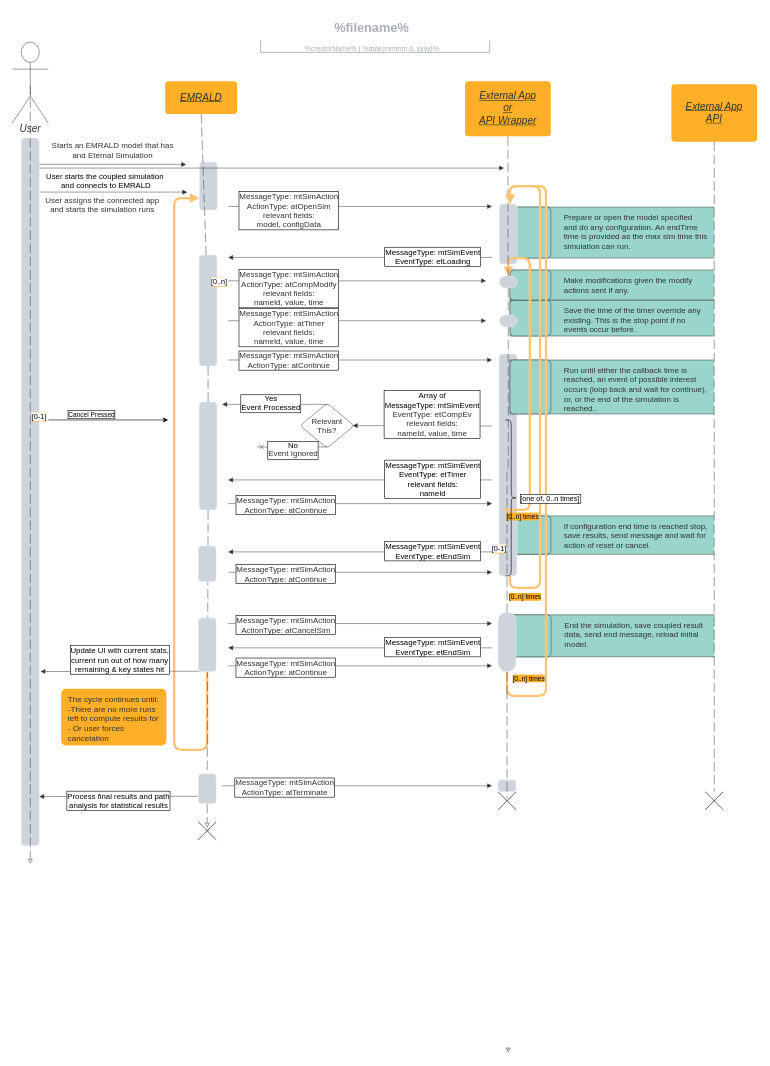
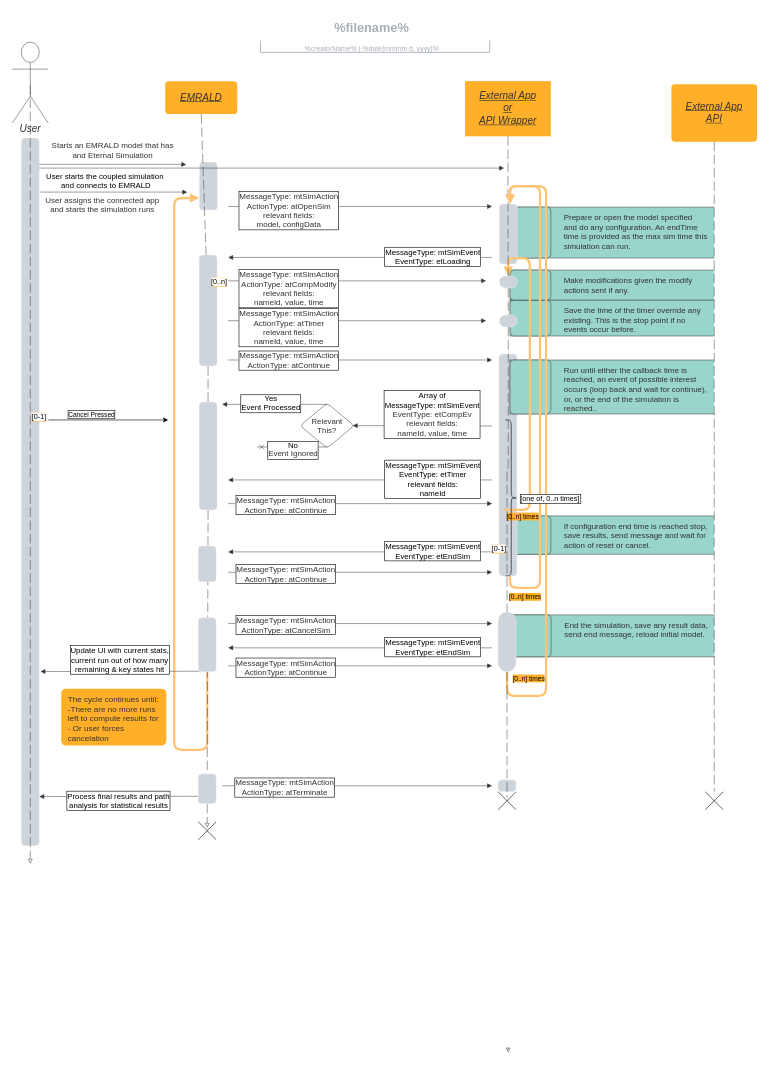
(508, 108) -> (508, 108)
(638, 635) -> (638, 635)
